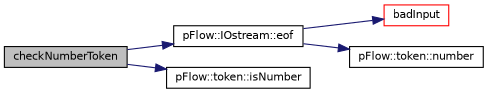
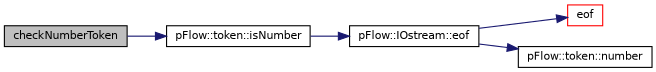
(416, 15) -> (585, 15)
(145, 47) -> (324, 36)
